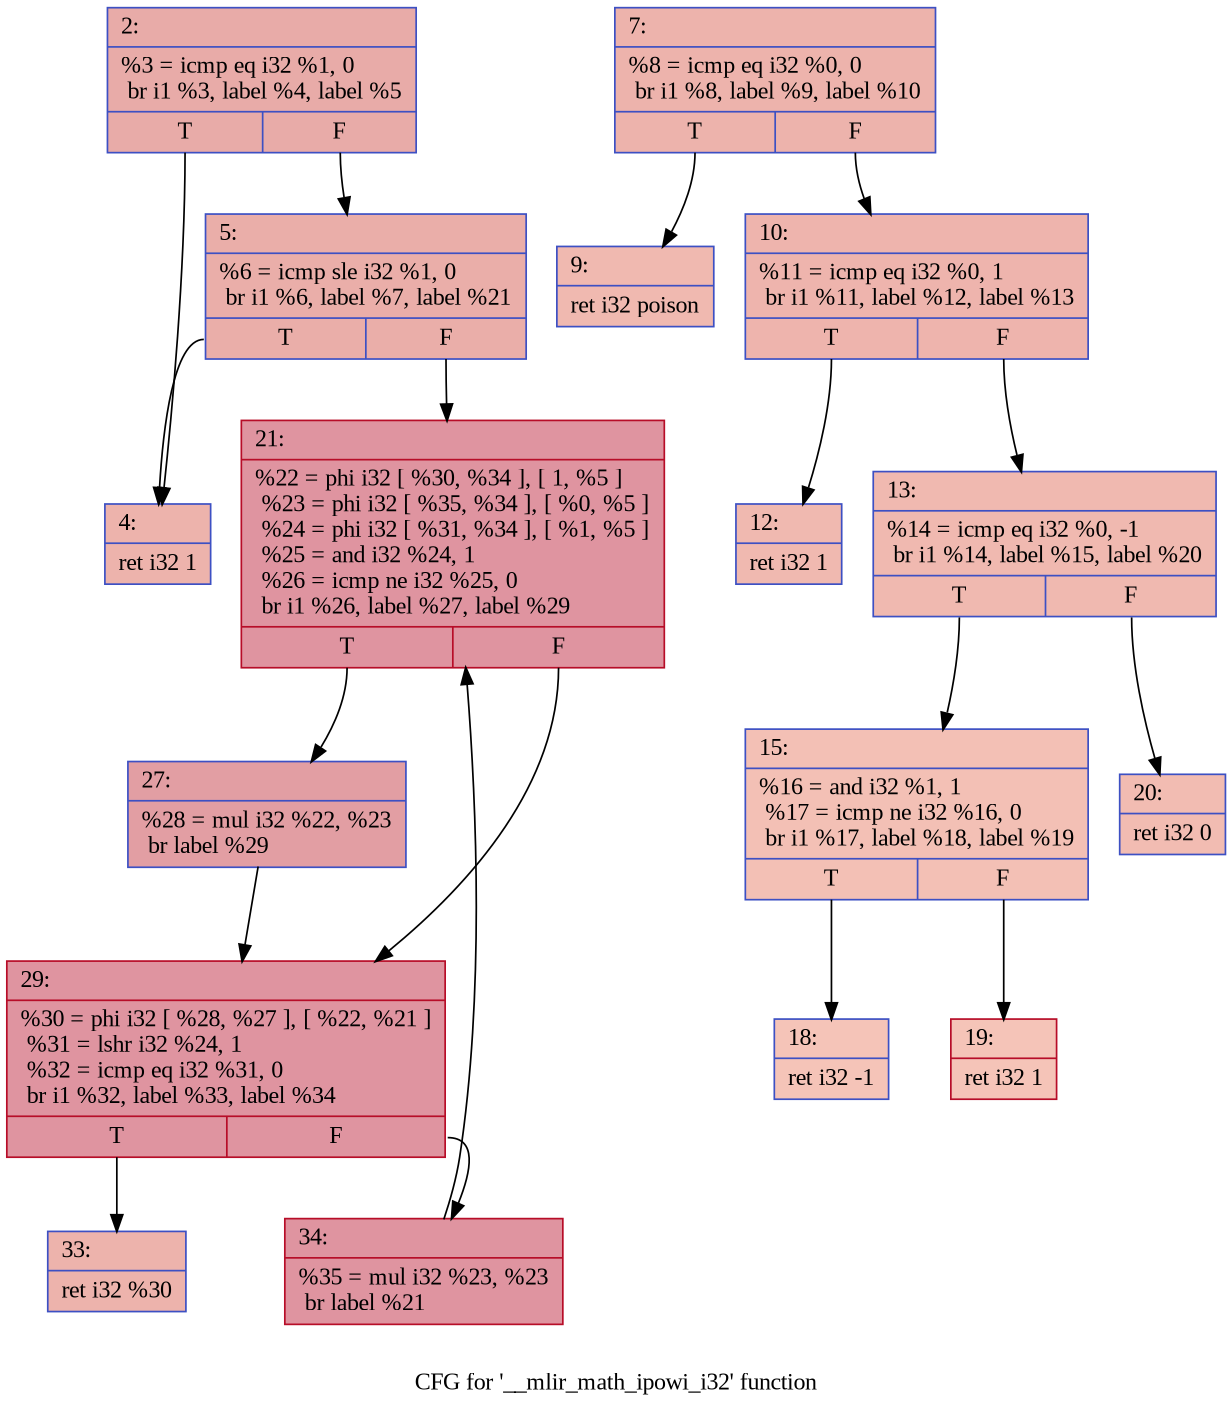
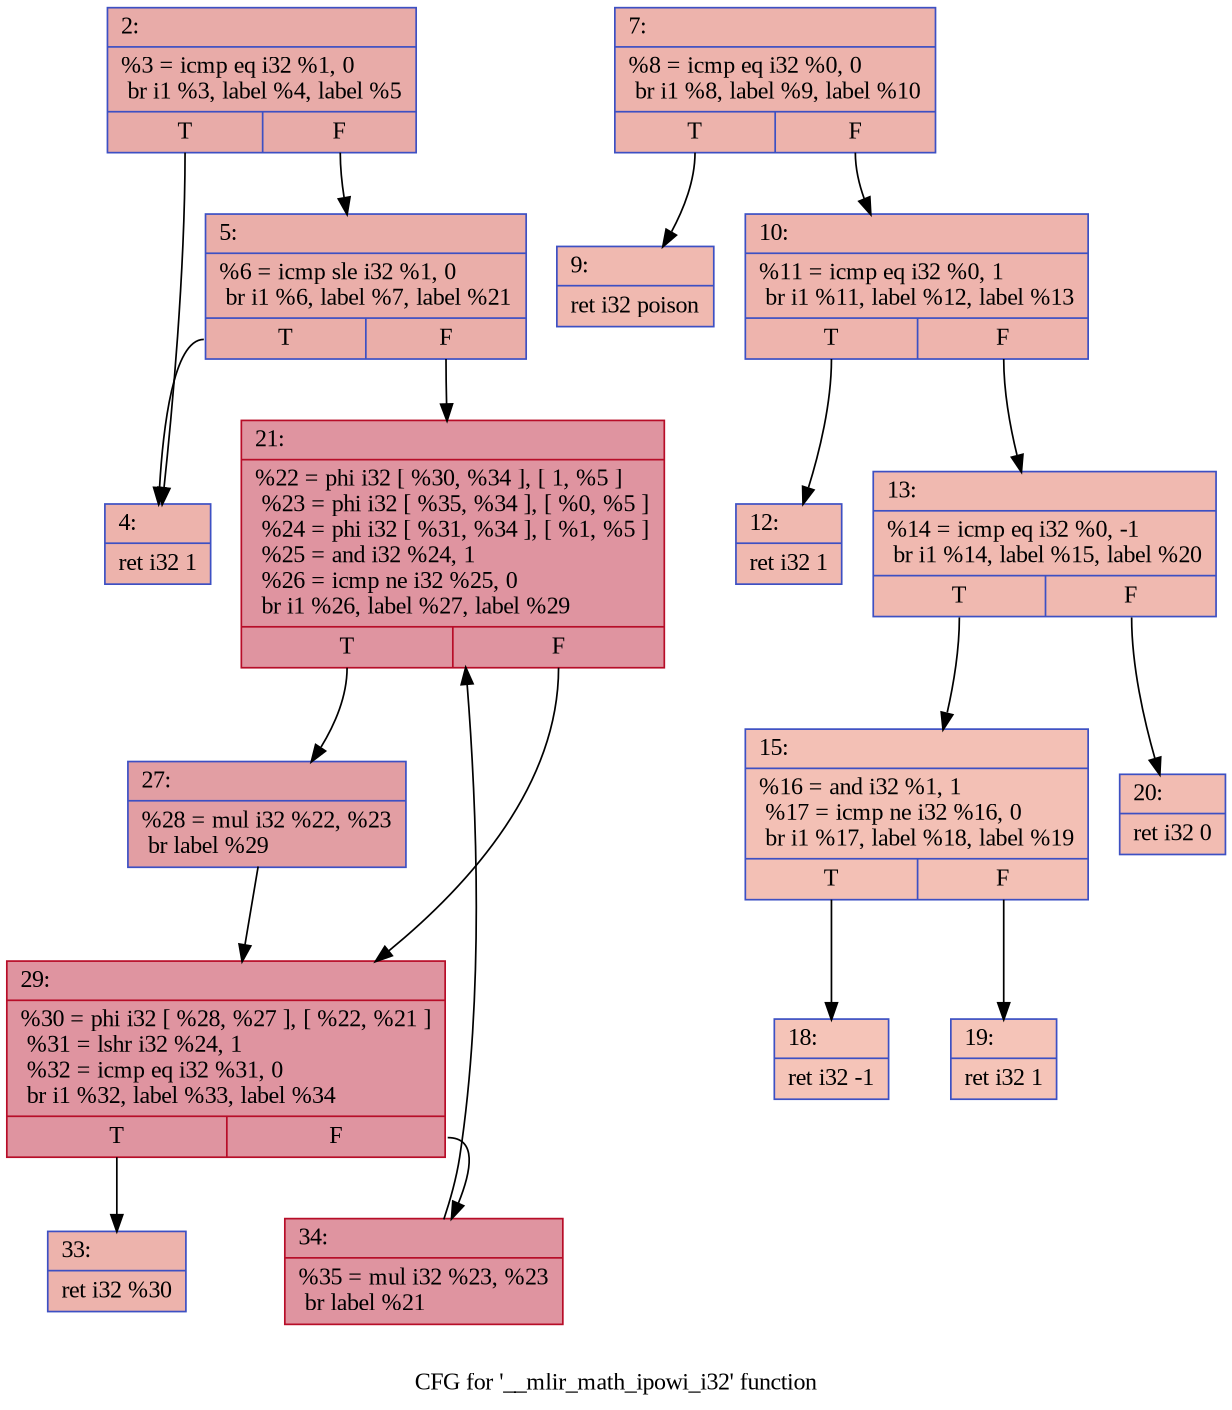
(1004, 1059) -> (1004, 1059)
